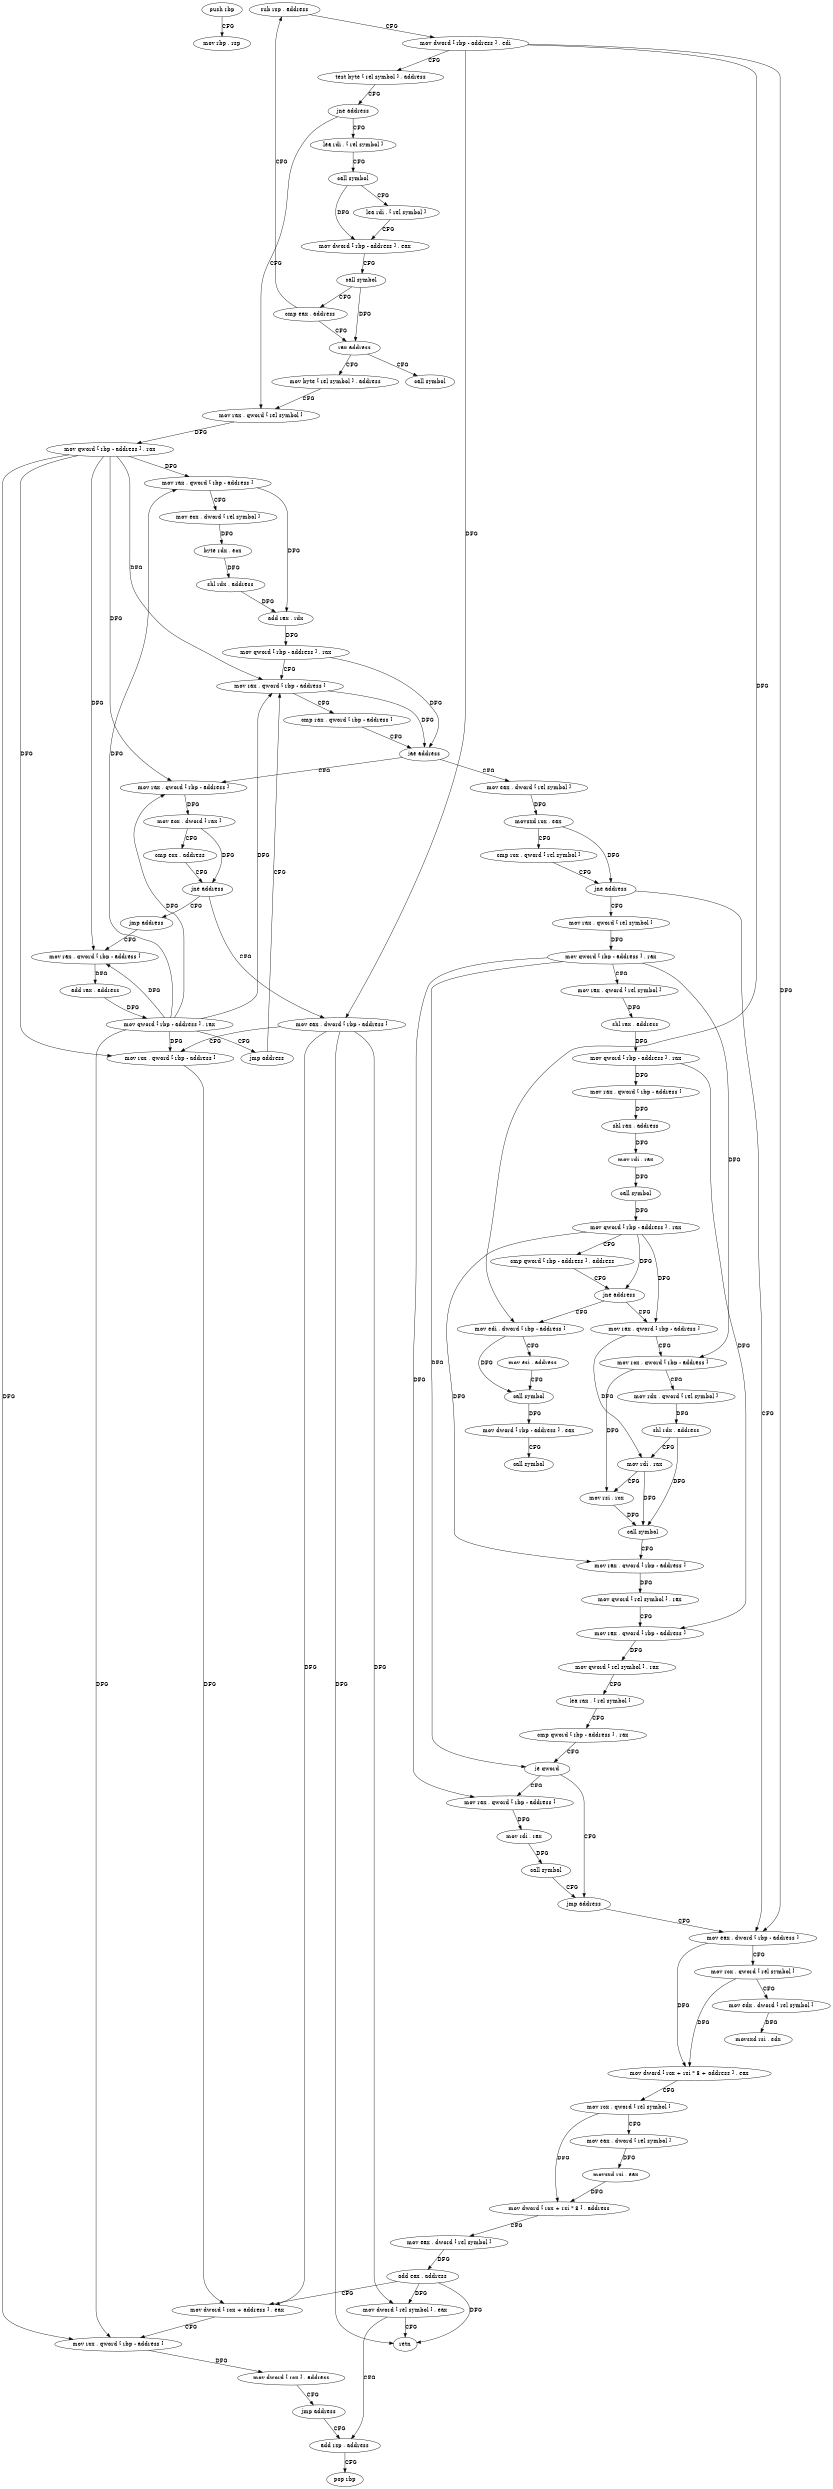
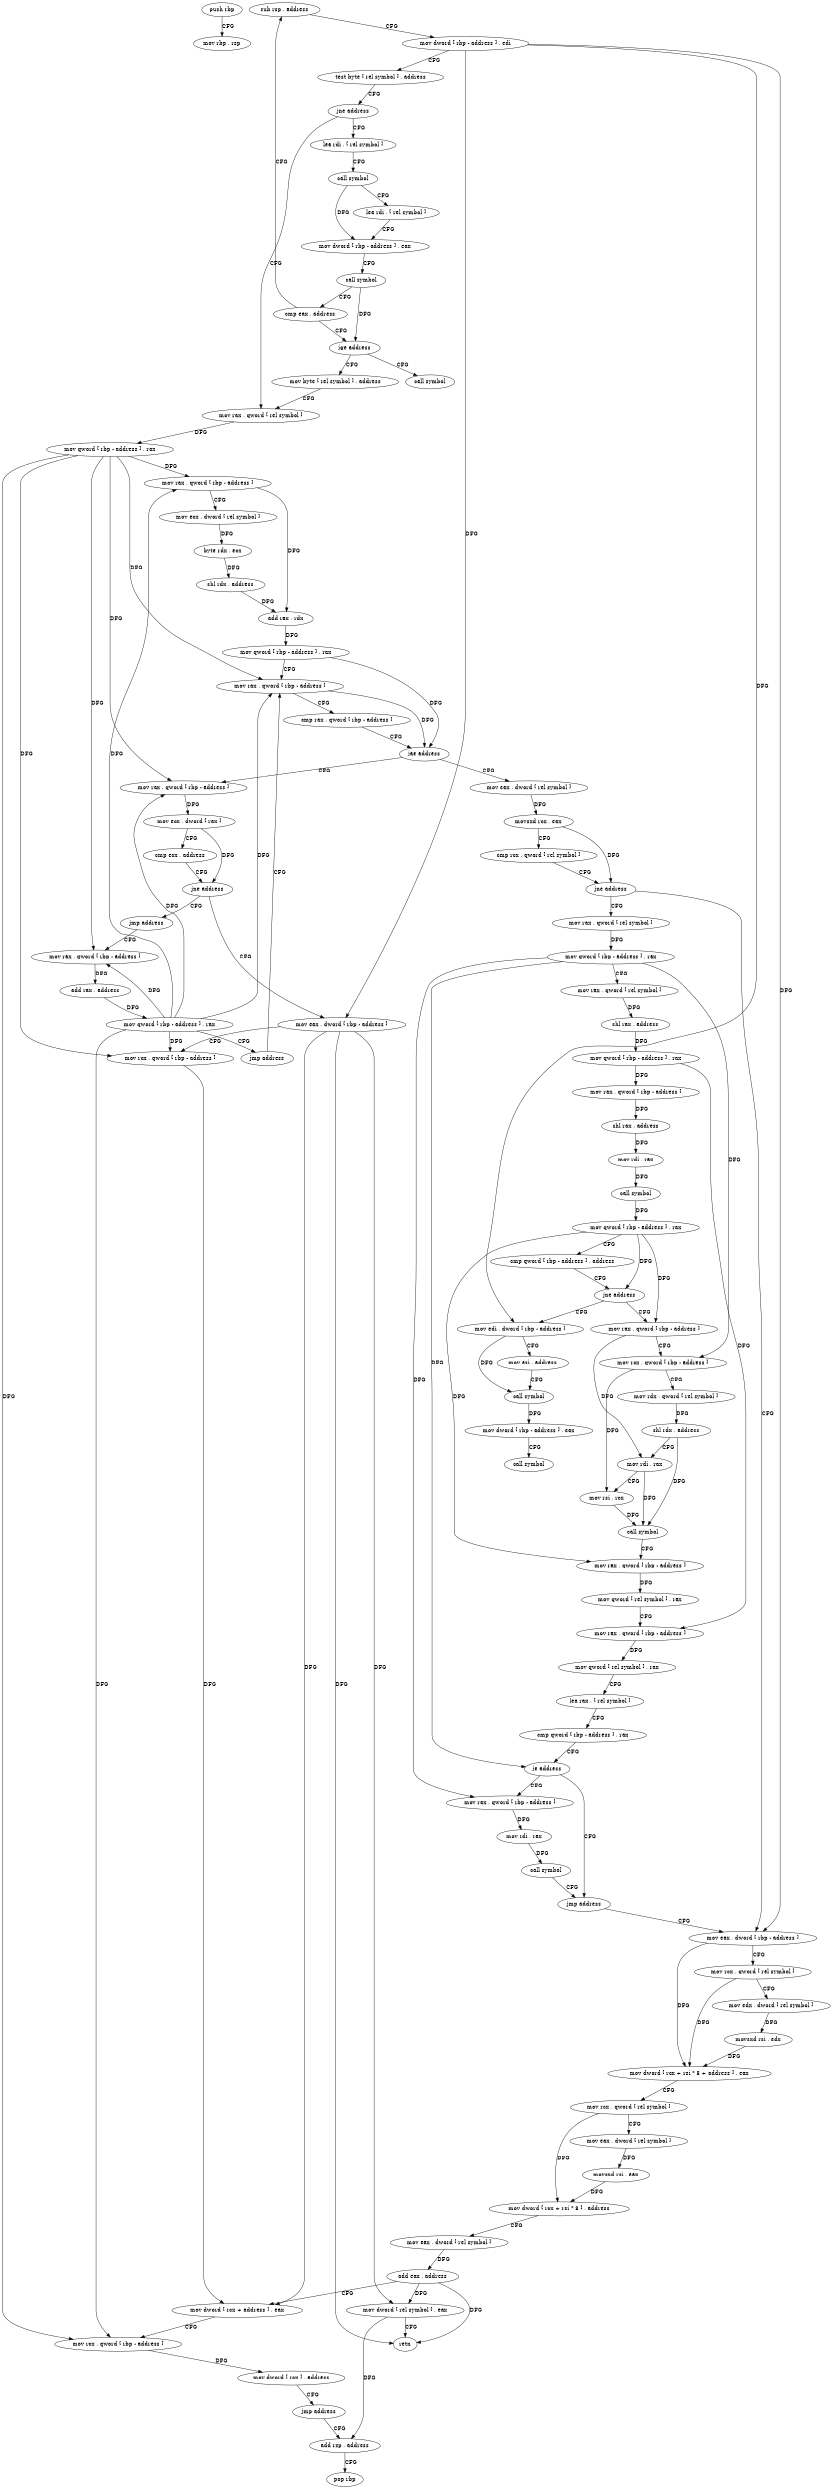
(355, 348) -> (355, 348)
(547, 1769) -> (547, 1769)
none -> (726, 2056)
(370, 2378) -> (370, 2378)
